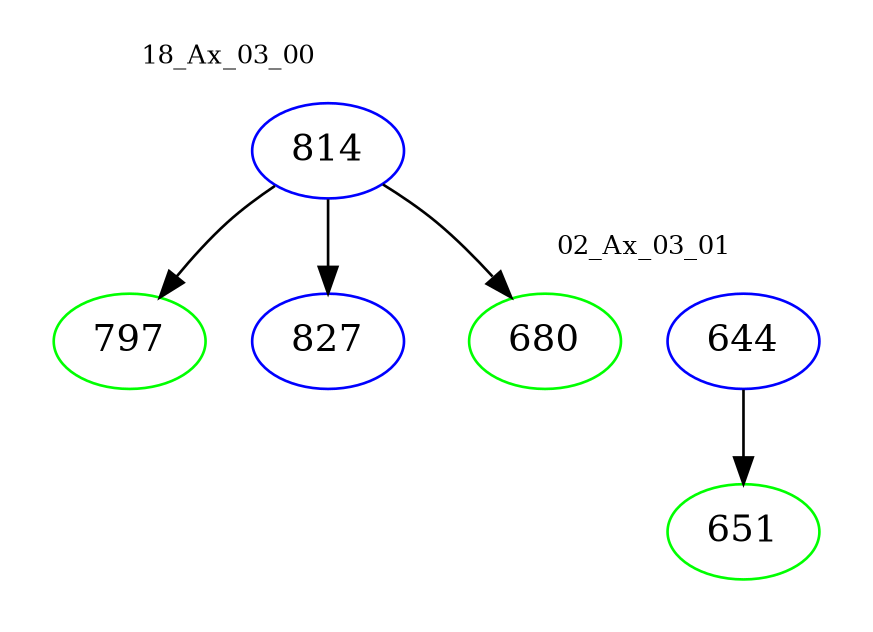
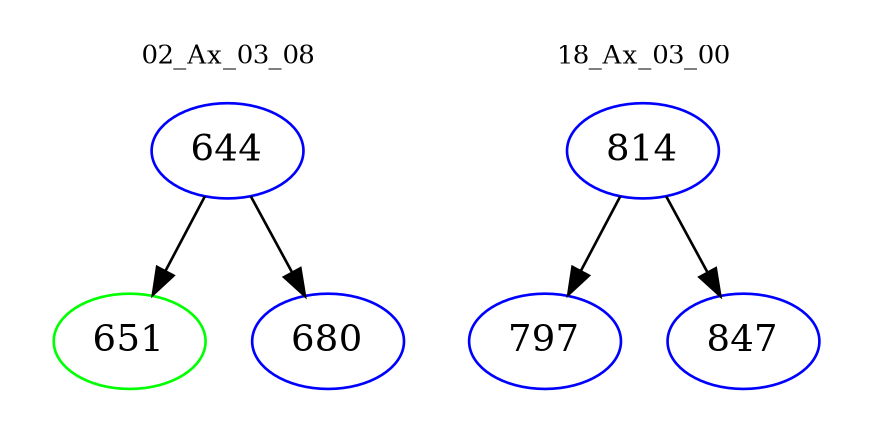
(644, 247) -> (229, 57)
(465, 248) -> (271, 234)
(130, 341) -> (545, 341)
(328, 341) -> (743, 341)
(545, 341) -> (328, 341)
